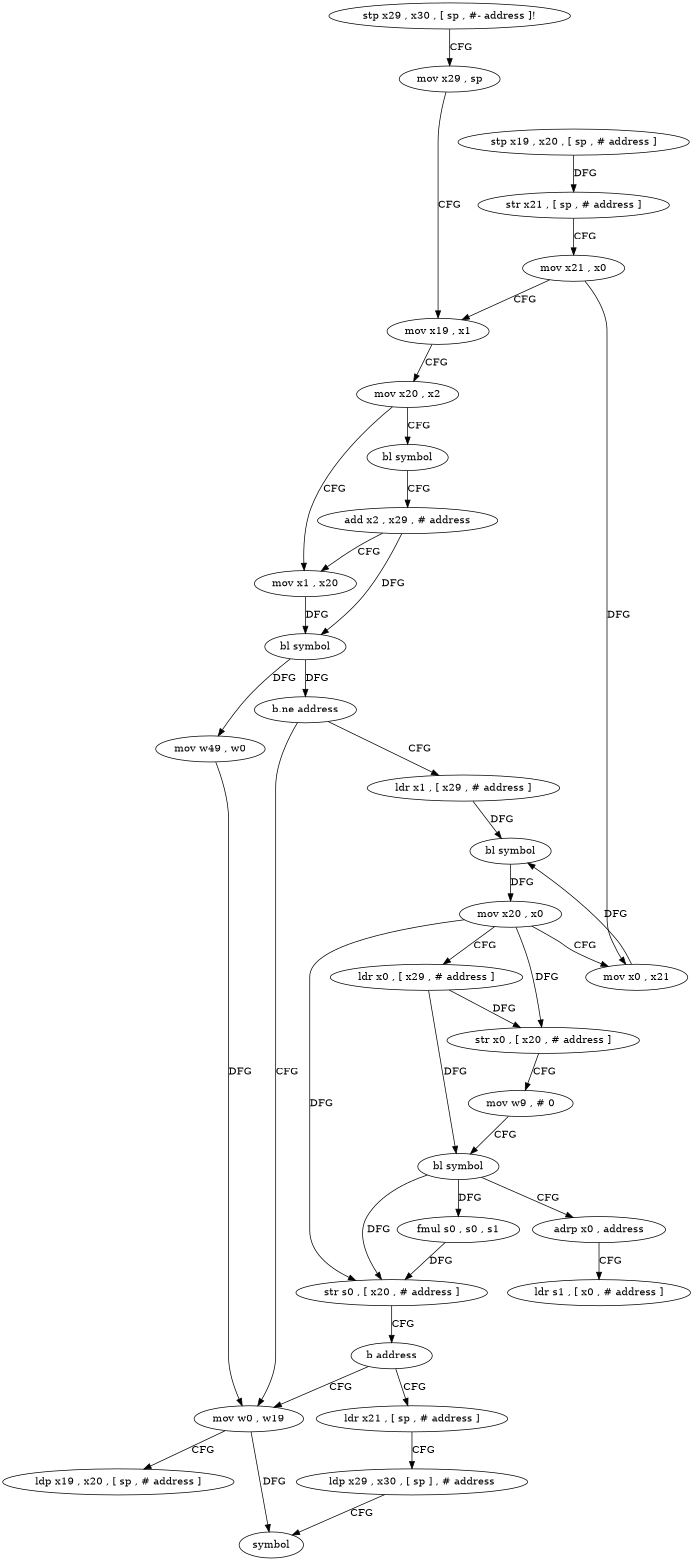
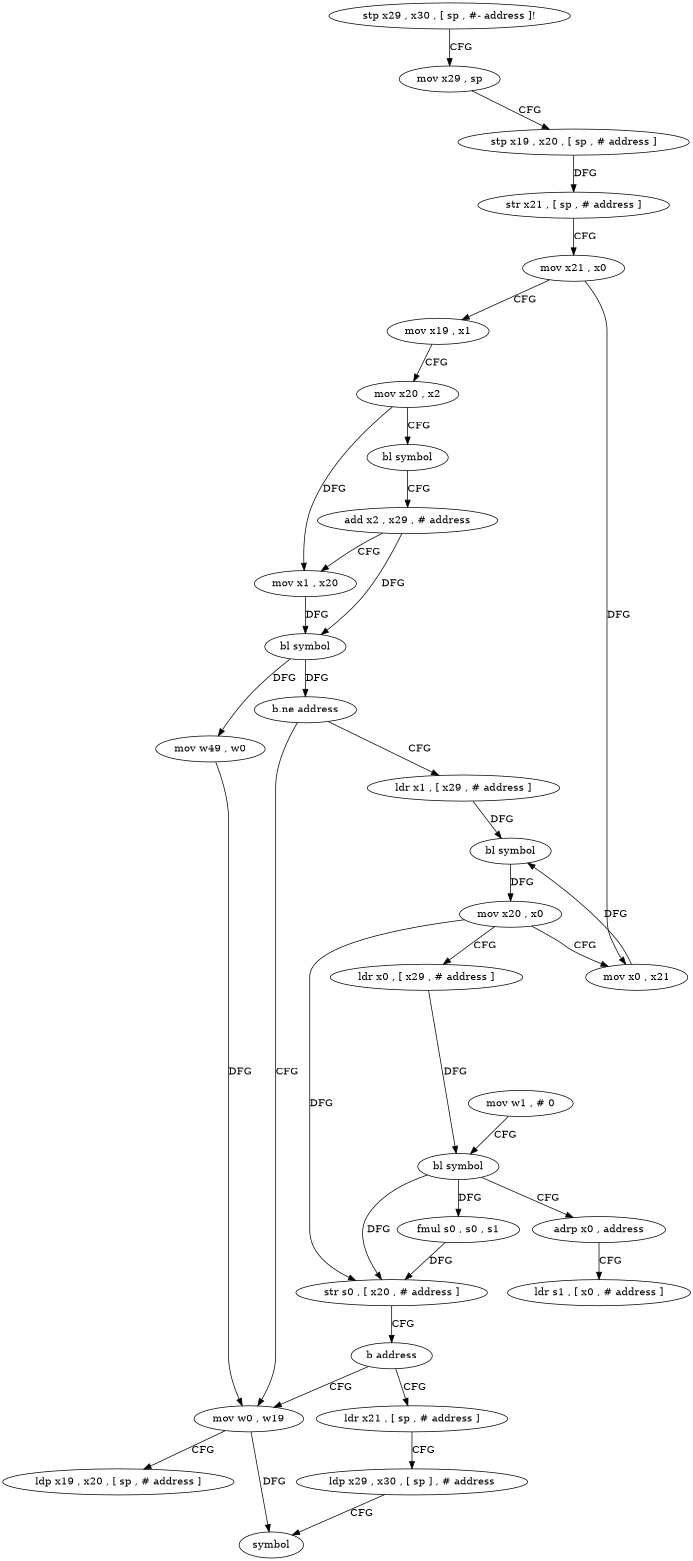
(438, 201) -> (507, 108)
(335, 489) -> (335, 489)
(543, 1040) -> none
(521, 1103) -> (521, 1103)
